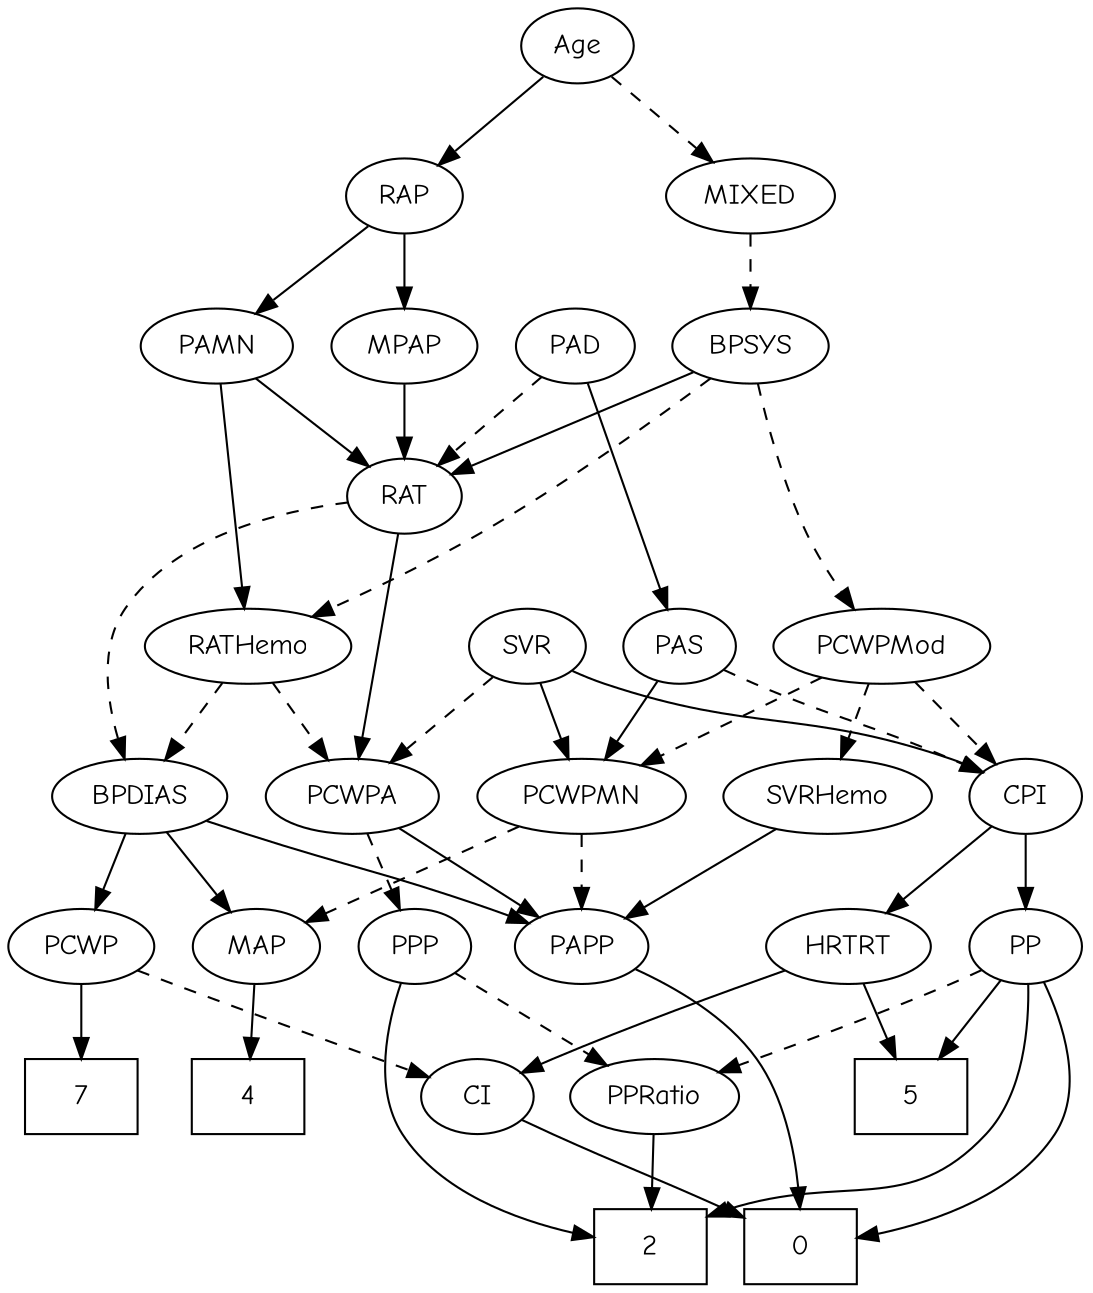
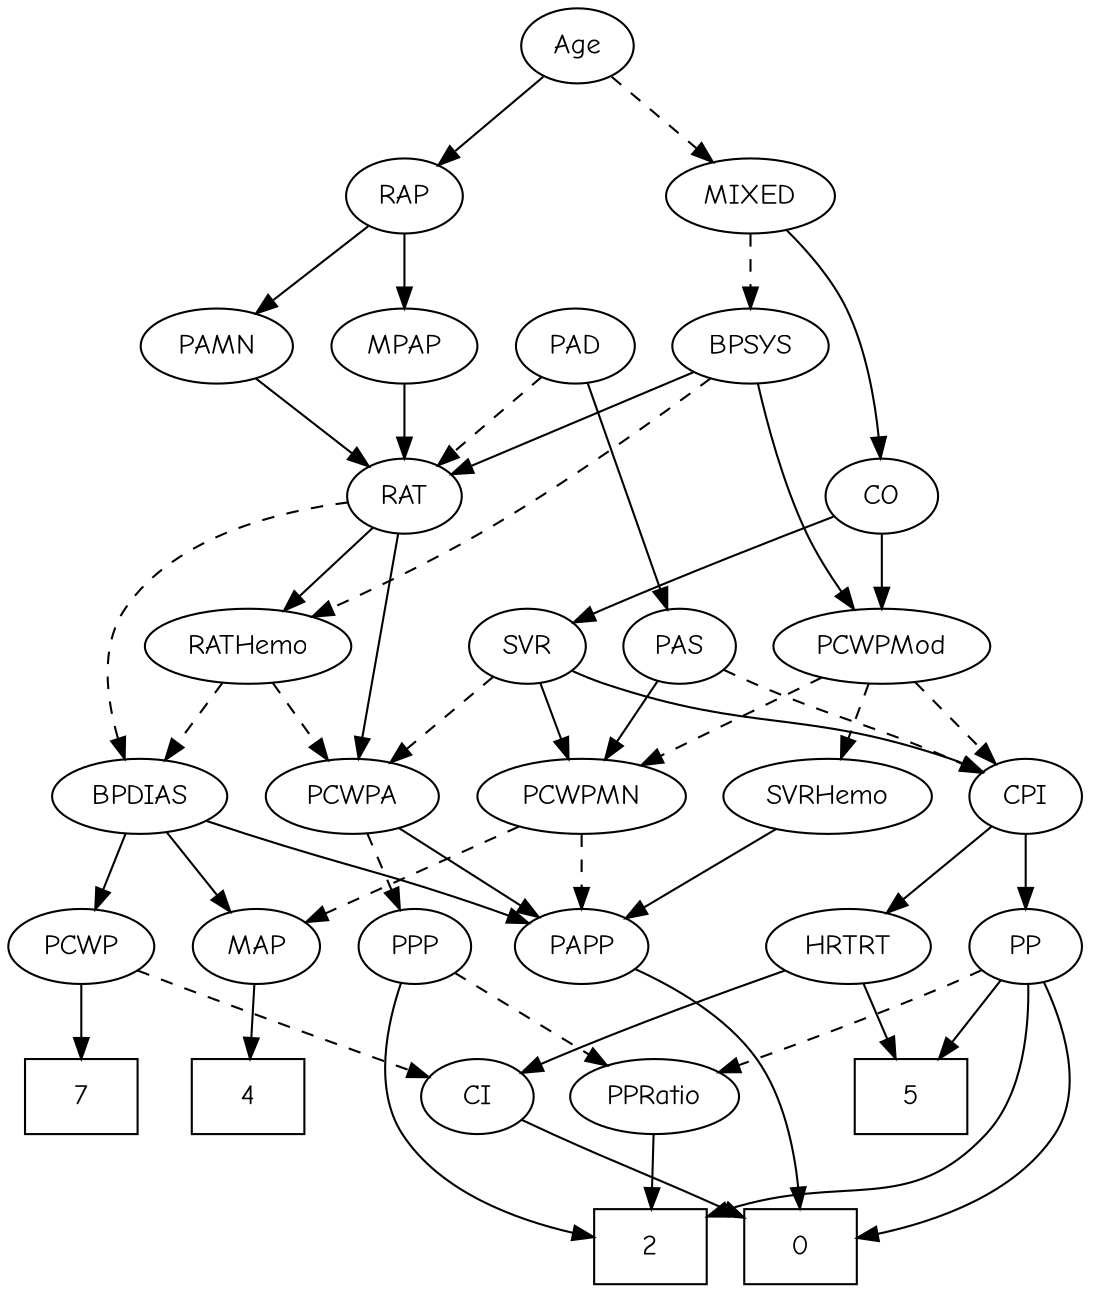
(231, 485) -> (336, 562)
(789, 492) -> (789, 492)
none -> (882, 496)
